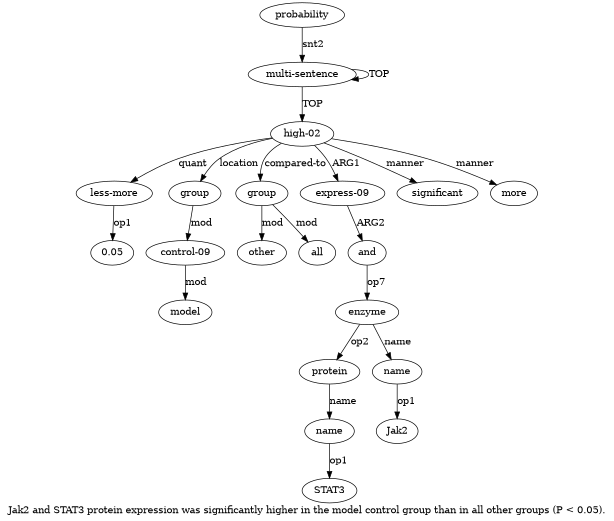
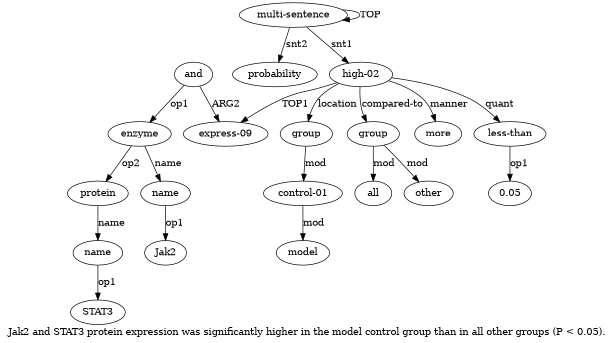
(302, 41) -> (285, 41)
(313, 104) -> (342, 45)
(346, 164) -> (295, 104)
(114, 193) -> (510, 134)
(437, 193) -> none
(354, 220) -> (208, 101)
(185, 253) -> (303, 193)
(376, 283) -> (180, 104)
